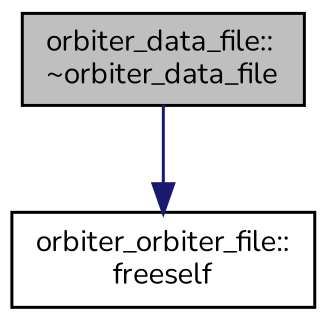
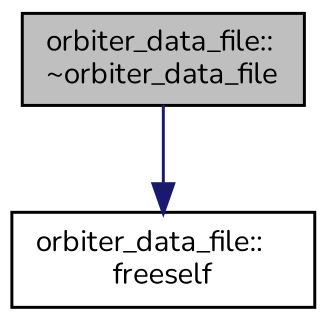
(163, 260) -> (163, 260)
